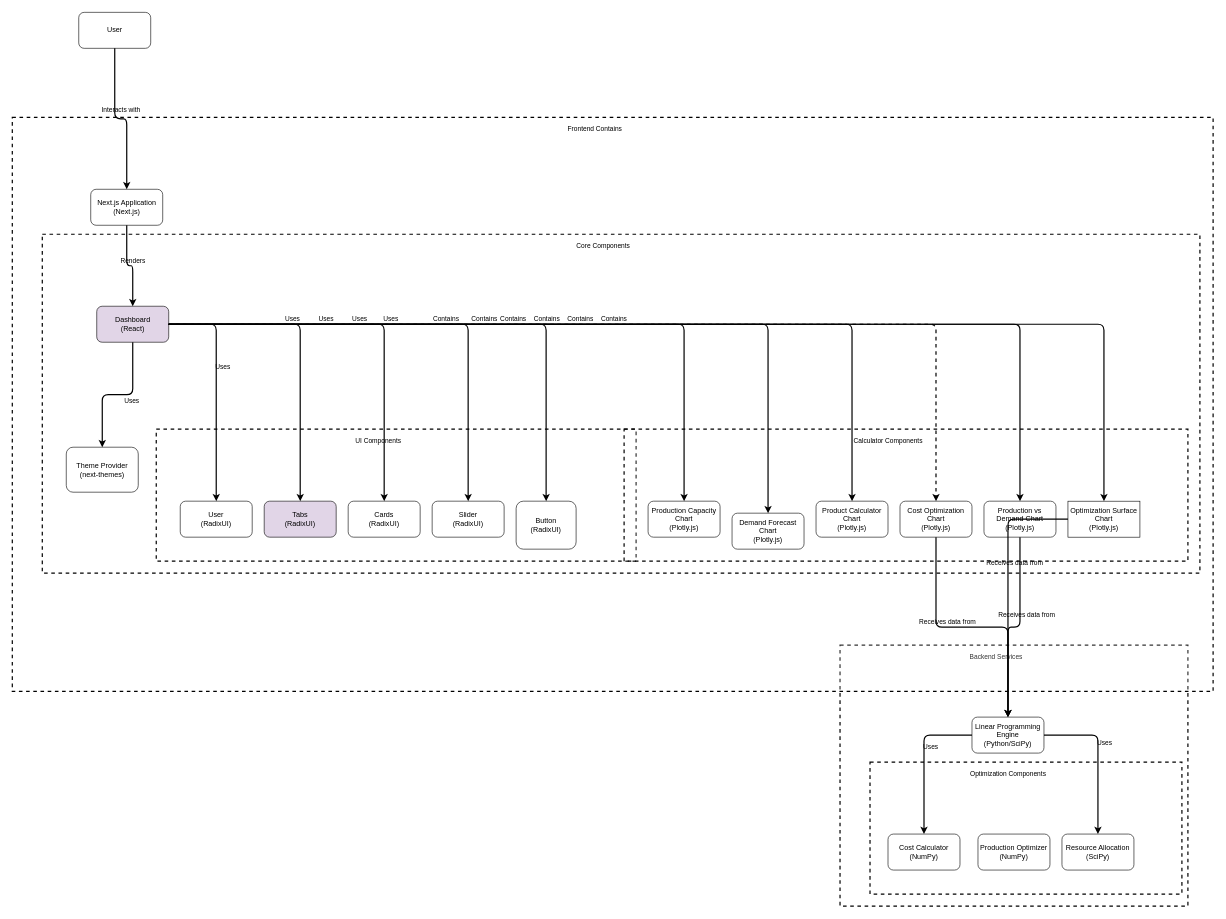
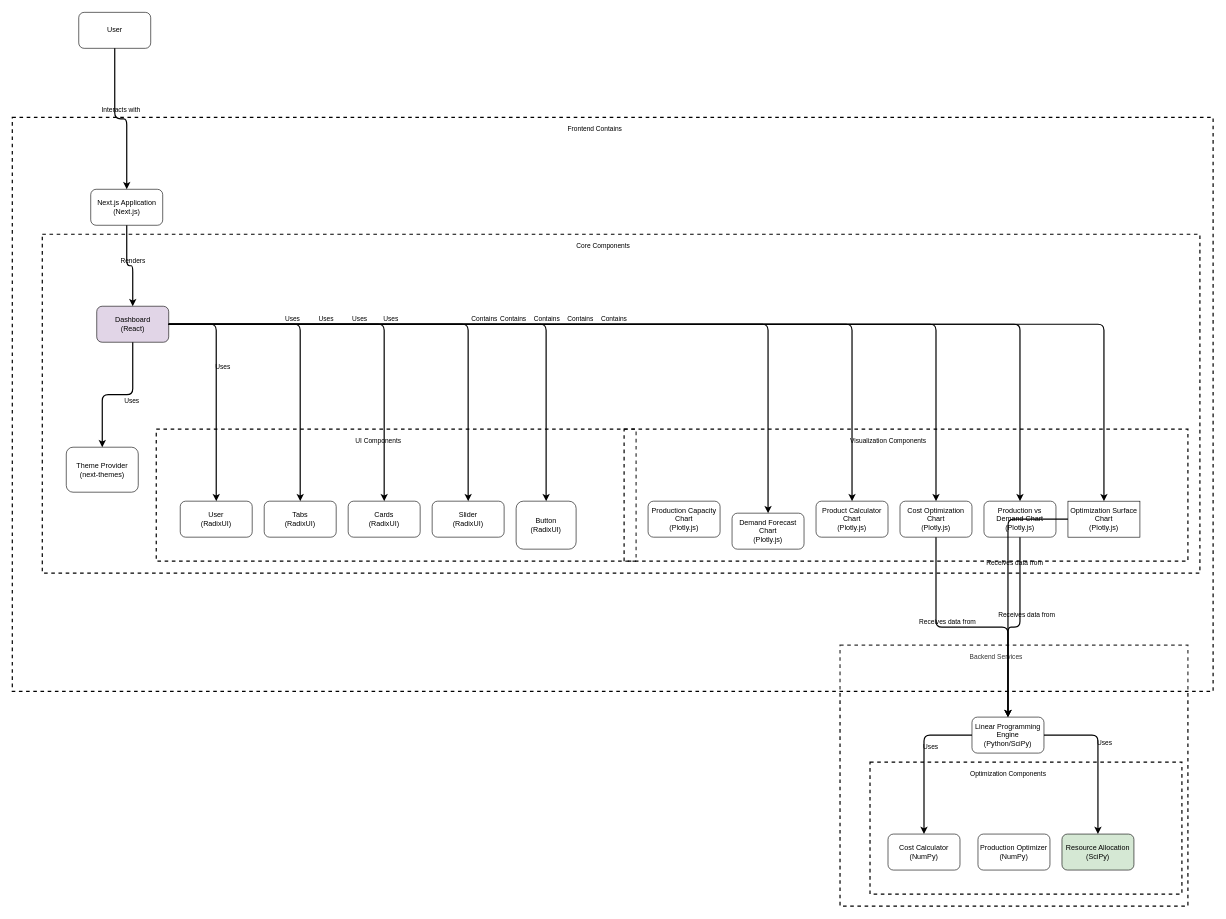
(936, 409) -> (936, 409)
(684, 410) -> none
(889, 441) -> (889, 441)
(300, 519) -> (300, 519)
(1098, 852) -> (1098, 852)
